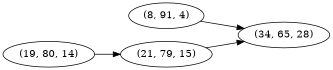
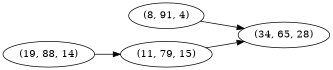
(49, 54) -> (49, 54)
(166, 54) -> (166, 54)
